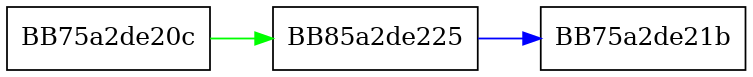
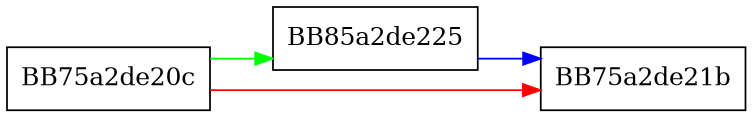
none -> (367, 90)
